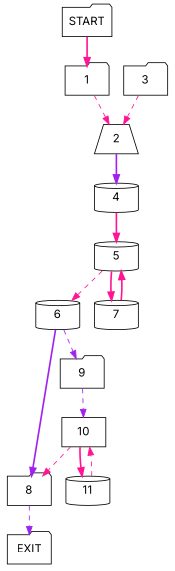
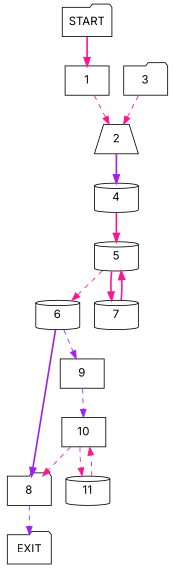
(87, 81) -> (87, 81)
(82, 374) -> (82, 374)
(80, 457) -> (80, 457)
